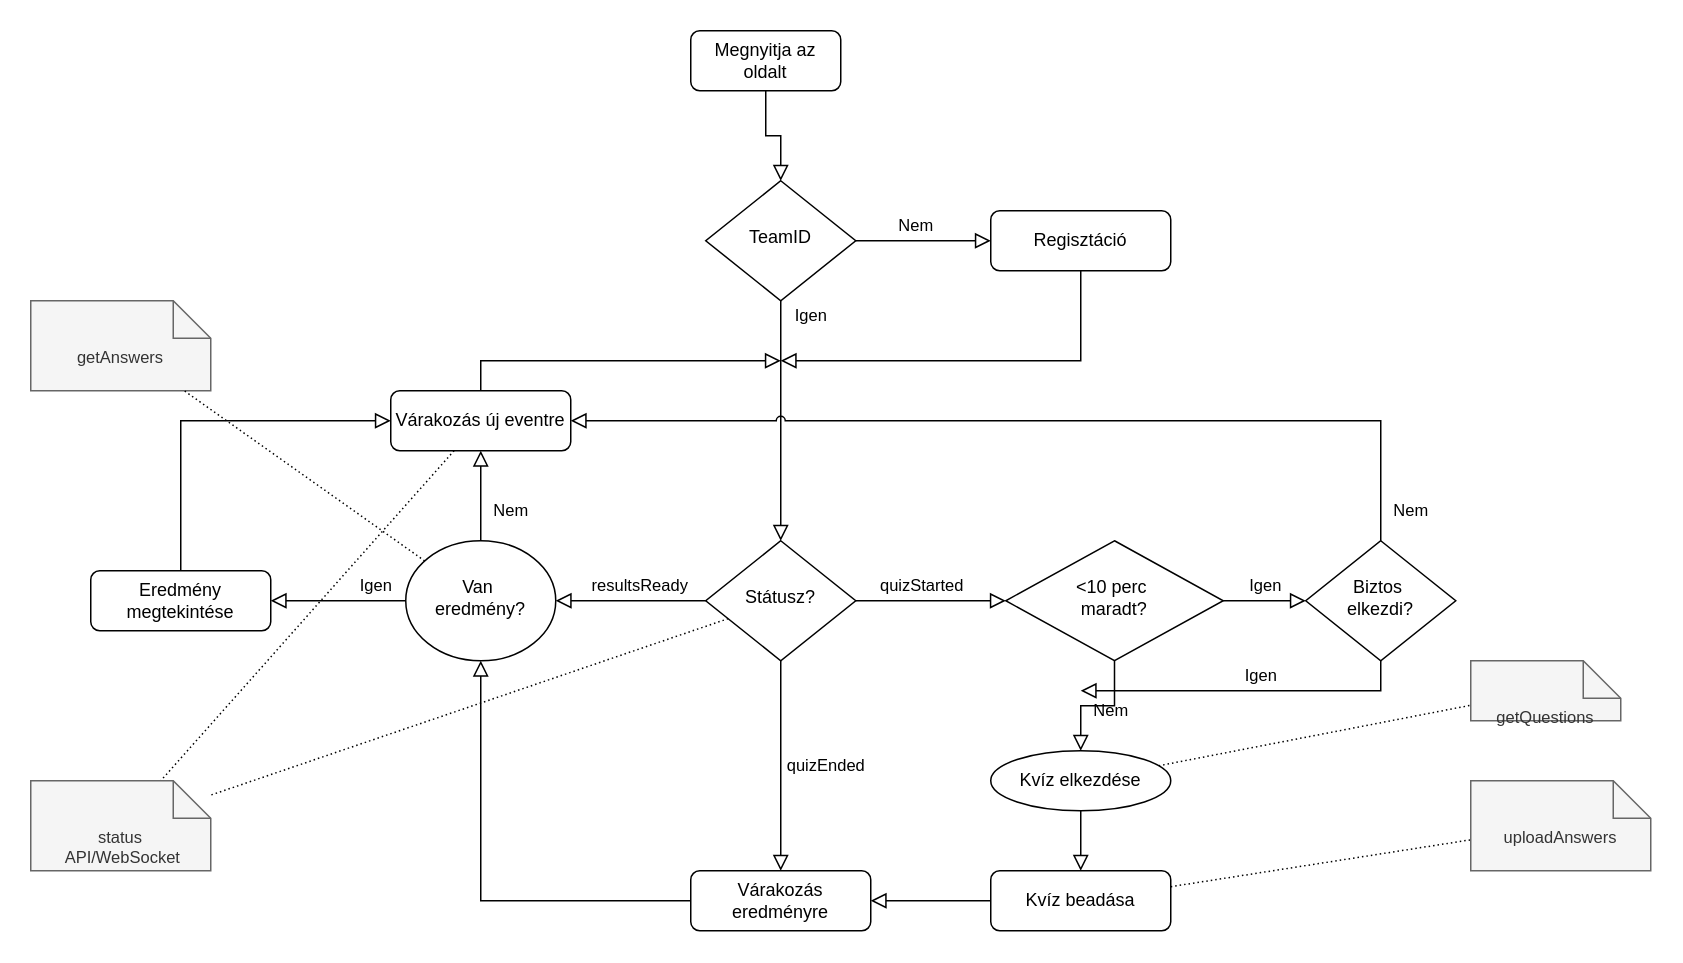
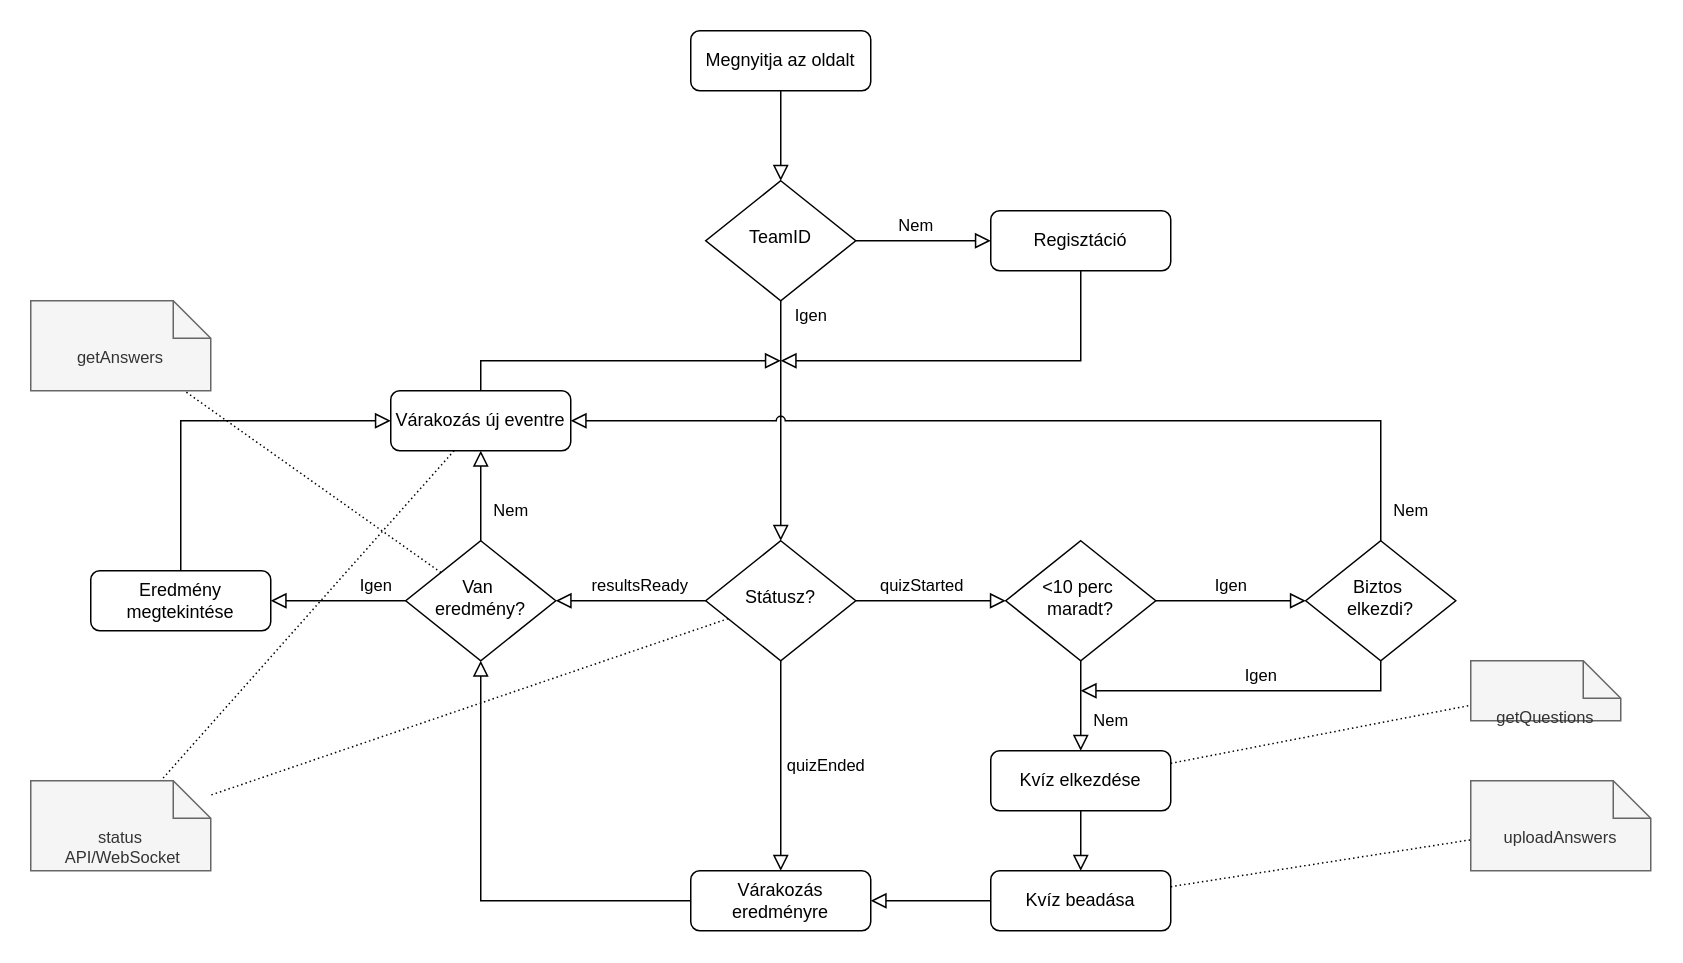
(766, 61) -> (781, 61)
(481, 601) -> (481, 601)
(1115, 601) -> (1081, 601)
(1081, 781) -> (1081, 781)
